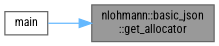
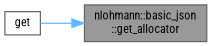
(26, 23) -> (23, 23)
